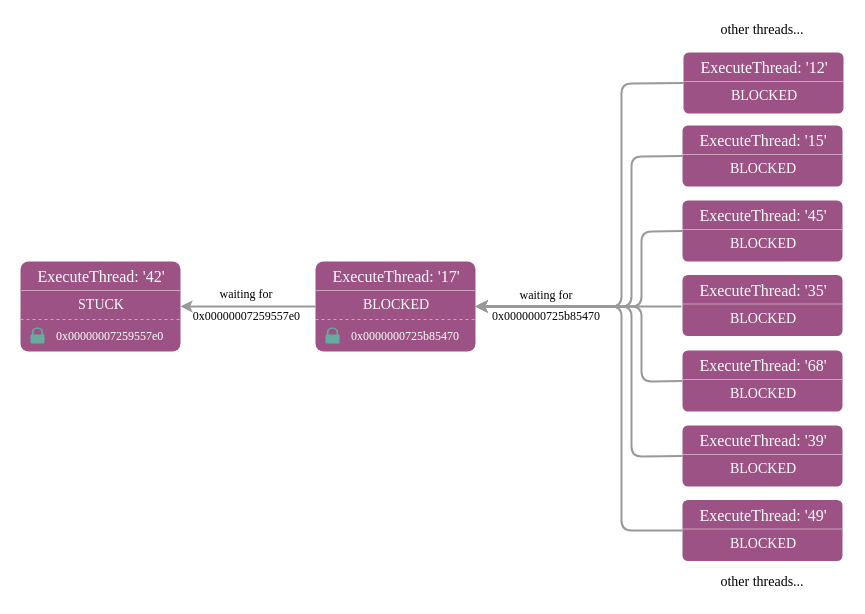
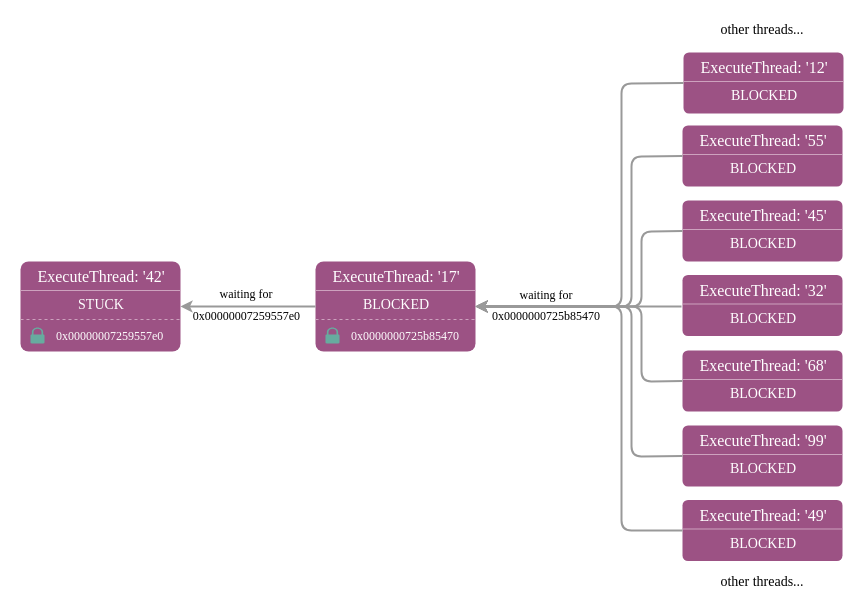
(764, 141) -> (764, 141)
(764, 291) -> (764, 291)
(764, 441) -> (764, 441)
